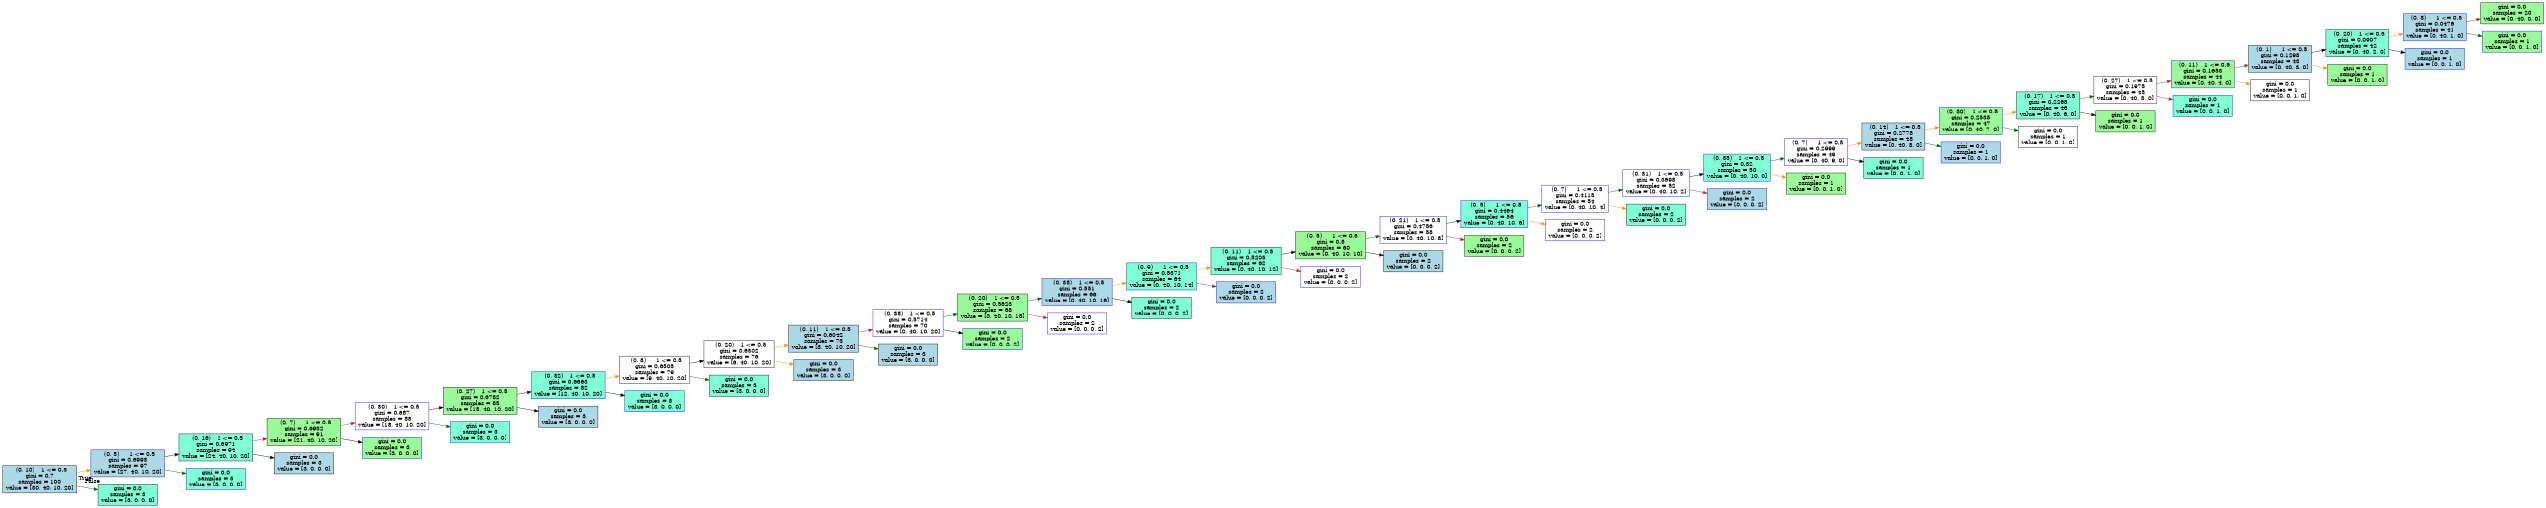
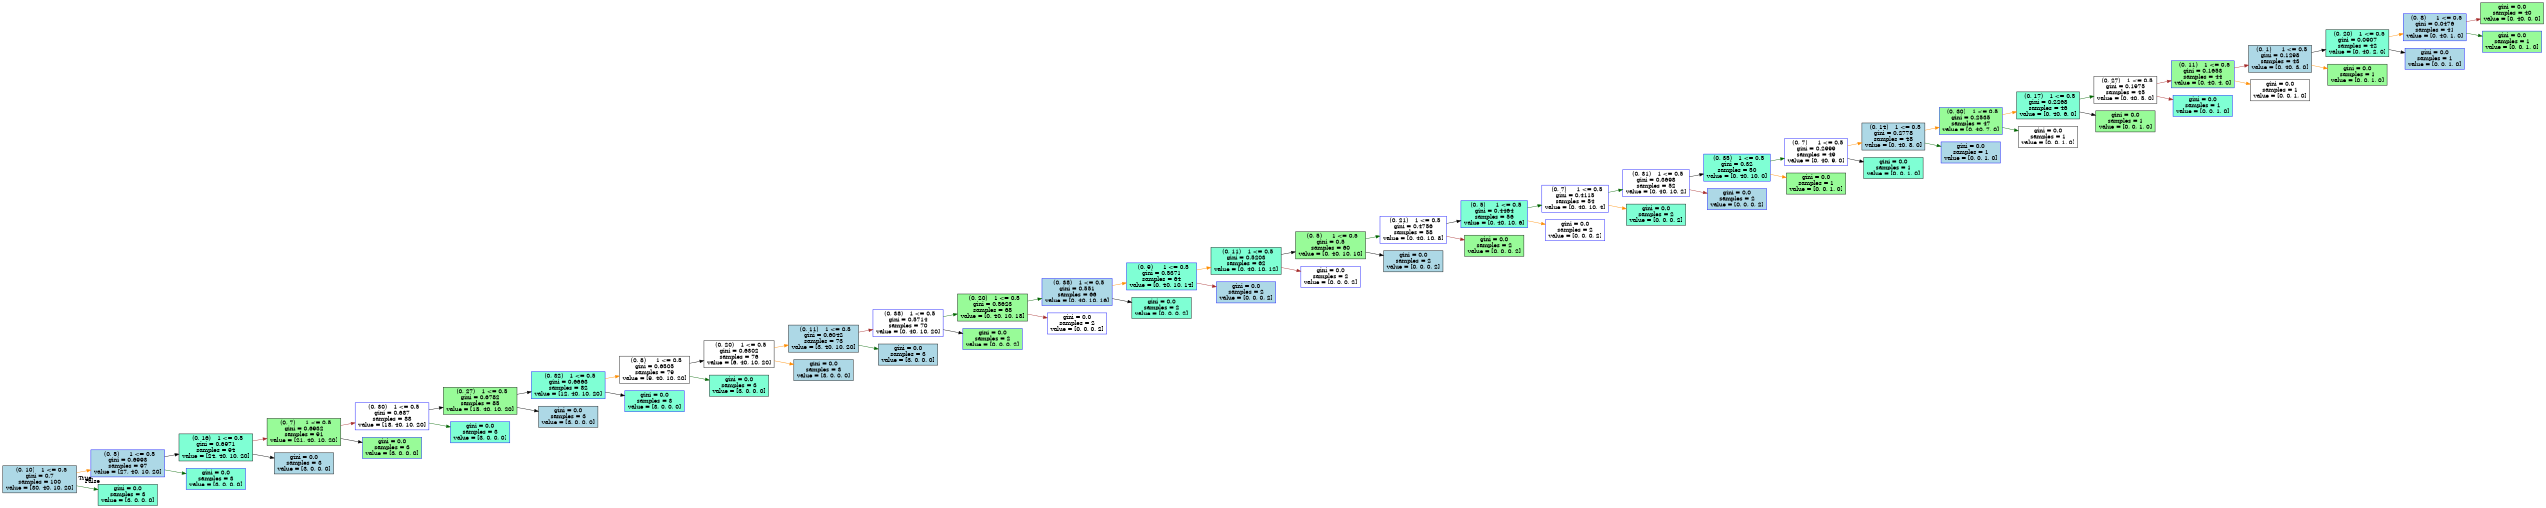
(2512, 13) -> (2512, 13)
